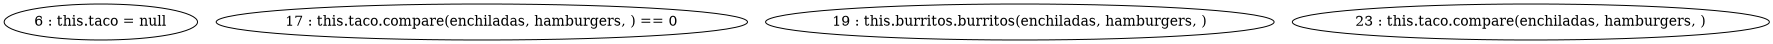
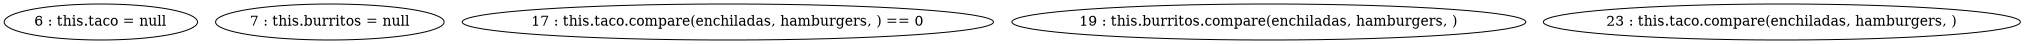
none -> (330, 22)
(1020, 22) -> (1269, 22)
